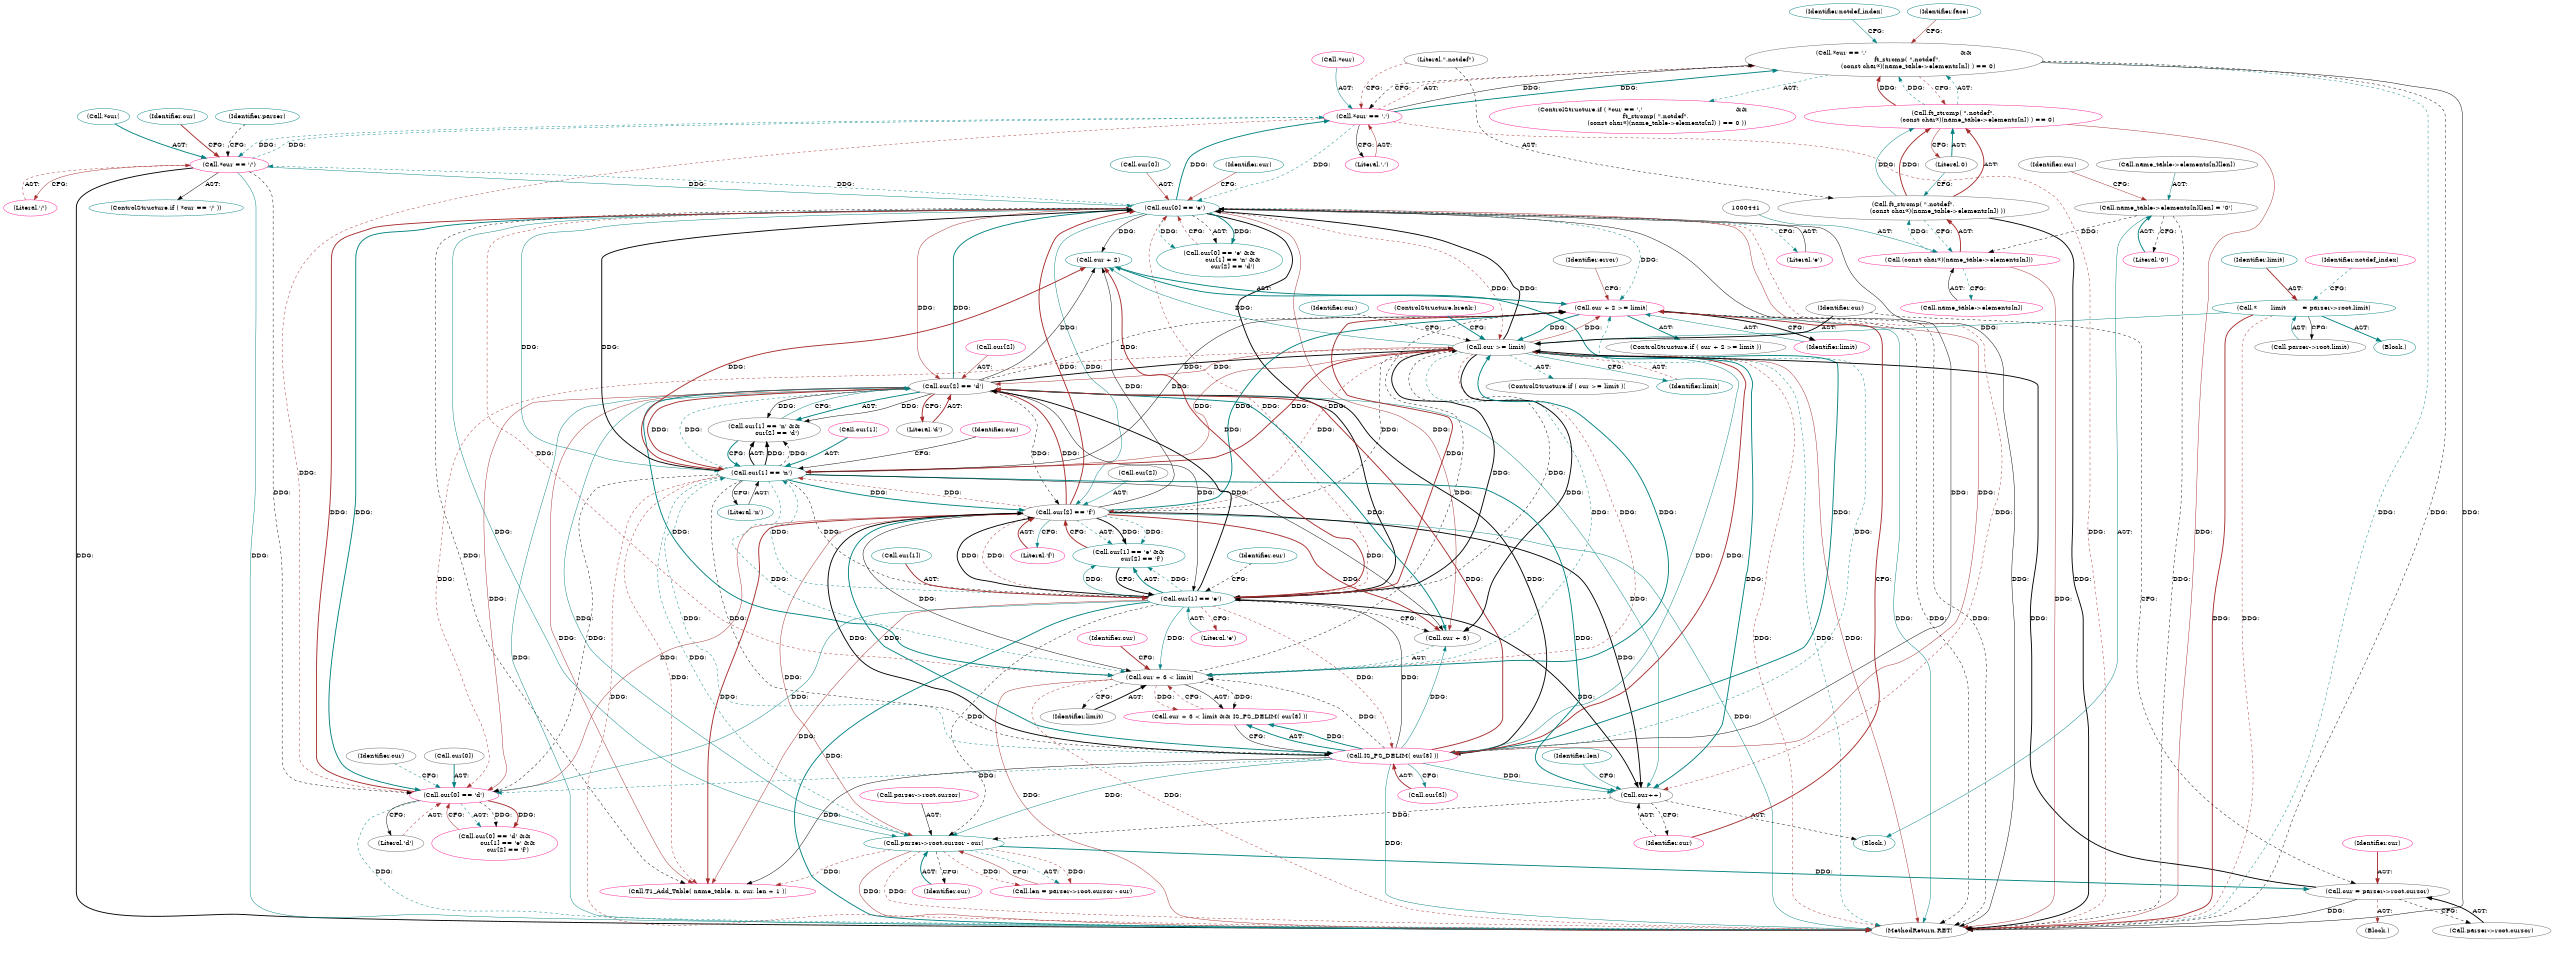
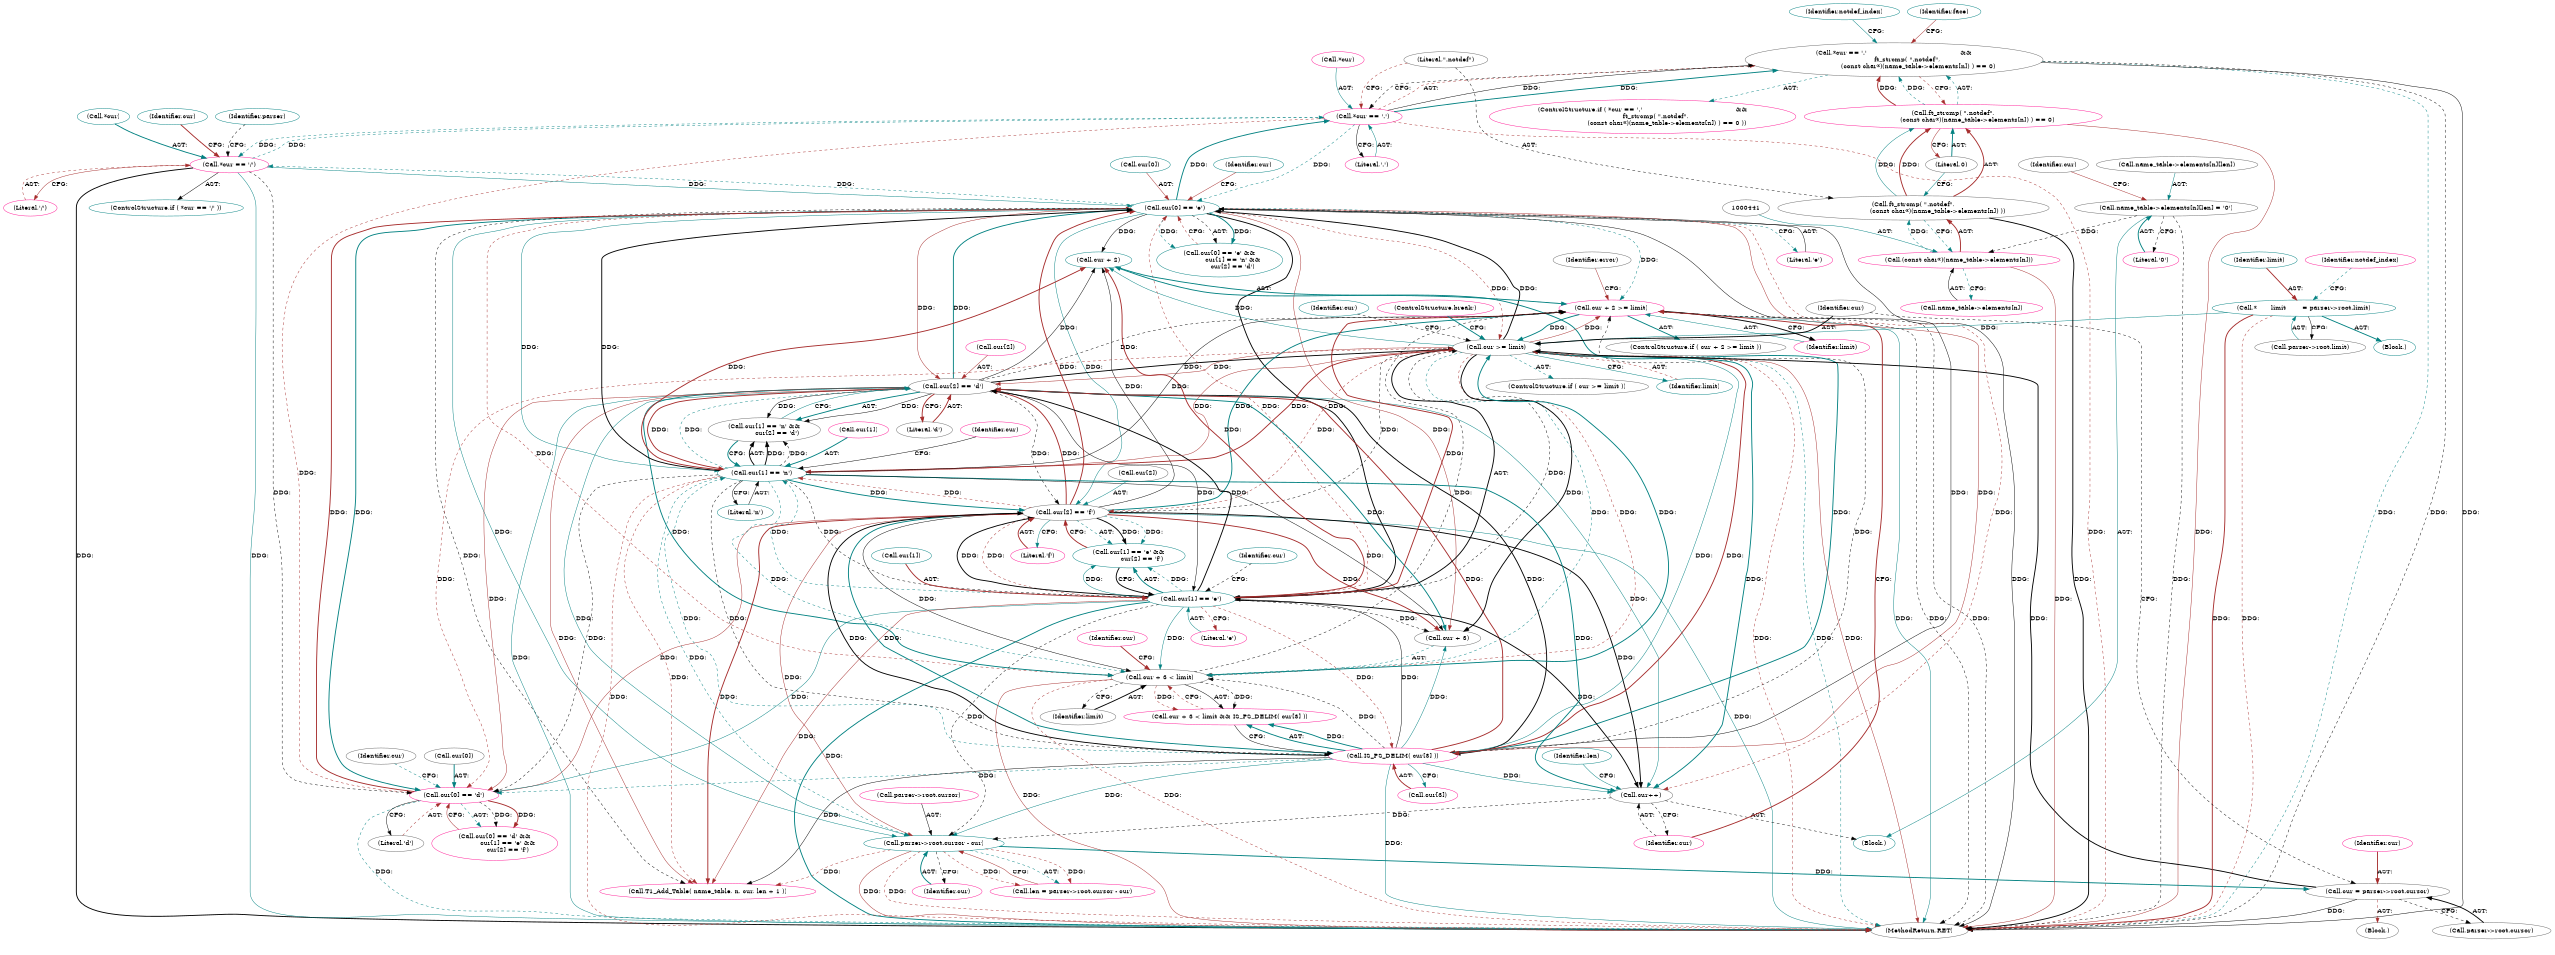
(1376, 142) -> (1376, 142)
(1502, 473) -> (1502, 473)
(1850, 556) -> (1850, 556)
(1410, 619) -> (1410, 619)
